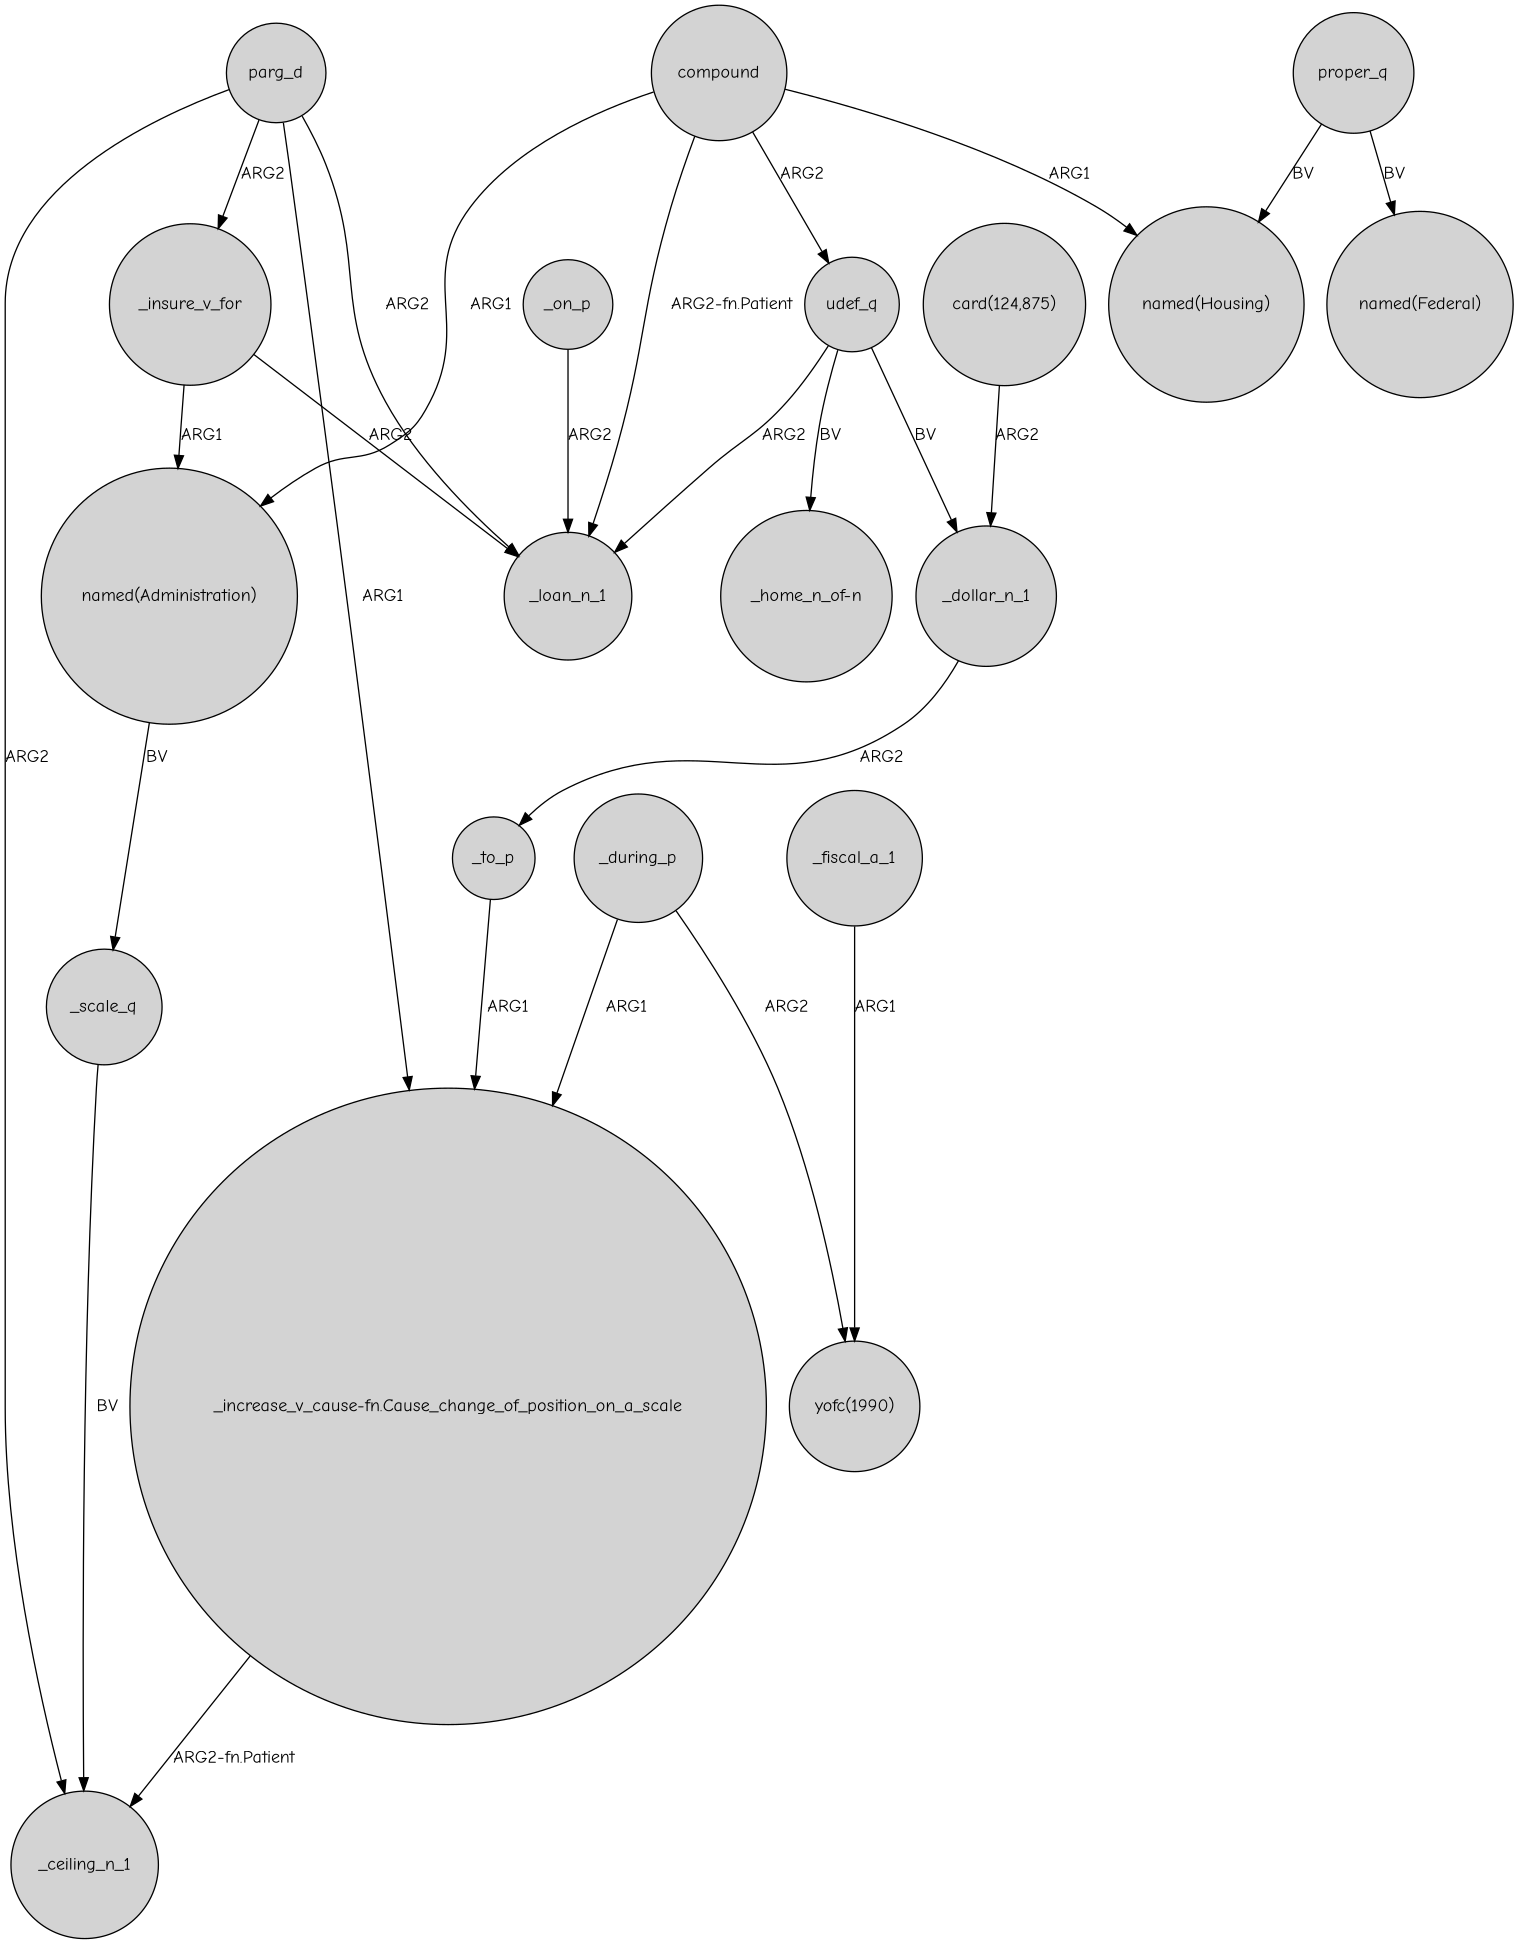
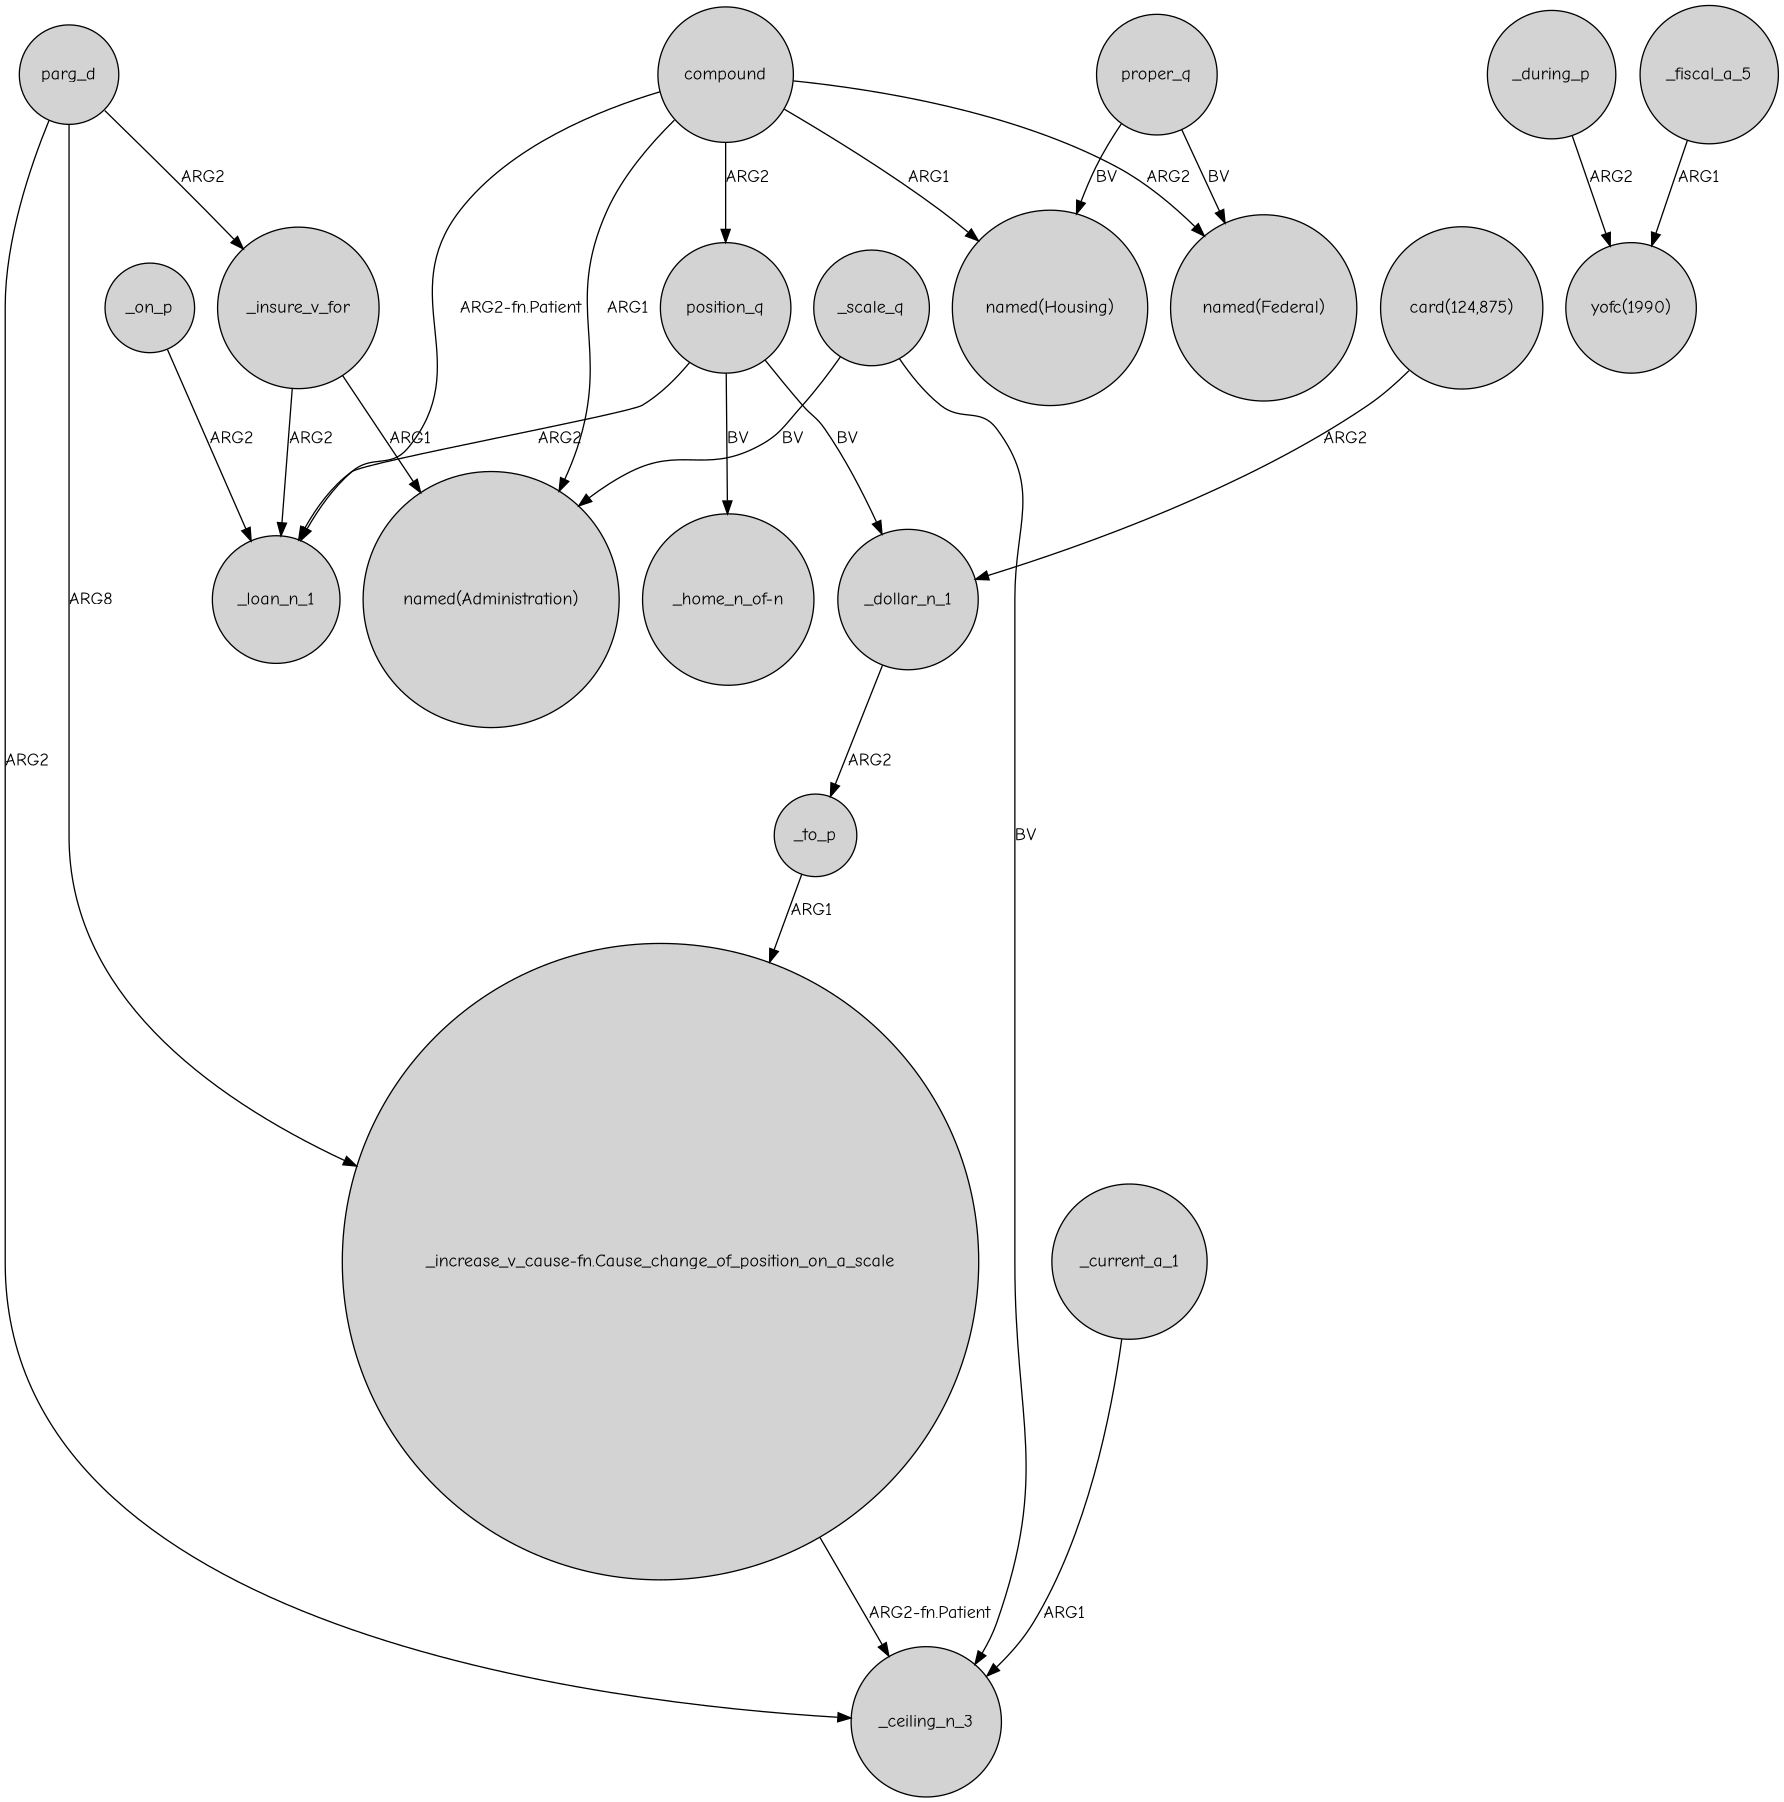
none -> (1007, 123)
(852, 304) -> (726, 308)
(364, 352) -> none
(383, 596) -> (91, 600)
(132, 830) -> (738, 455)
(855, 858) -> (1709, 75)
(587, 1006) -> none
none -> (1130, 1262)
(85, 1865) -> (926, 1722)
